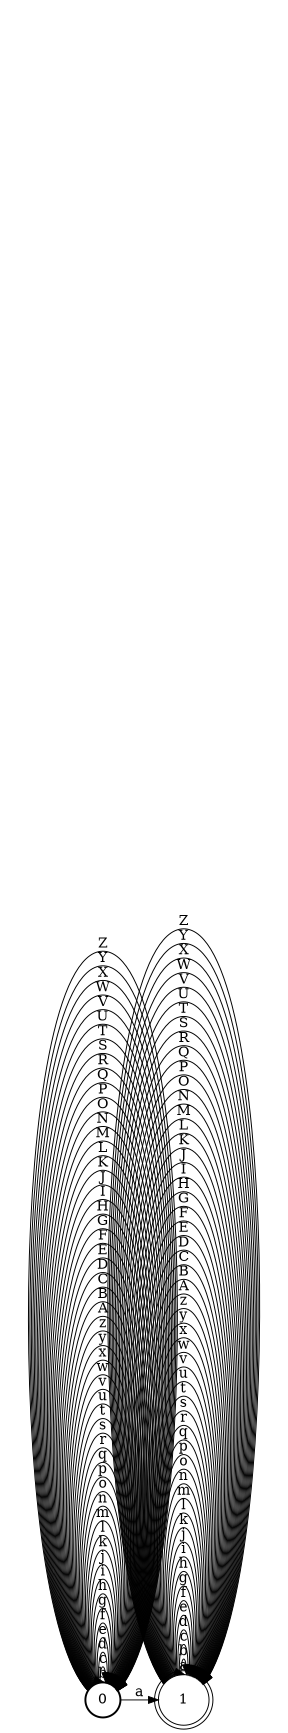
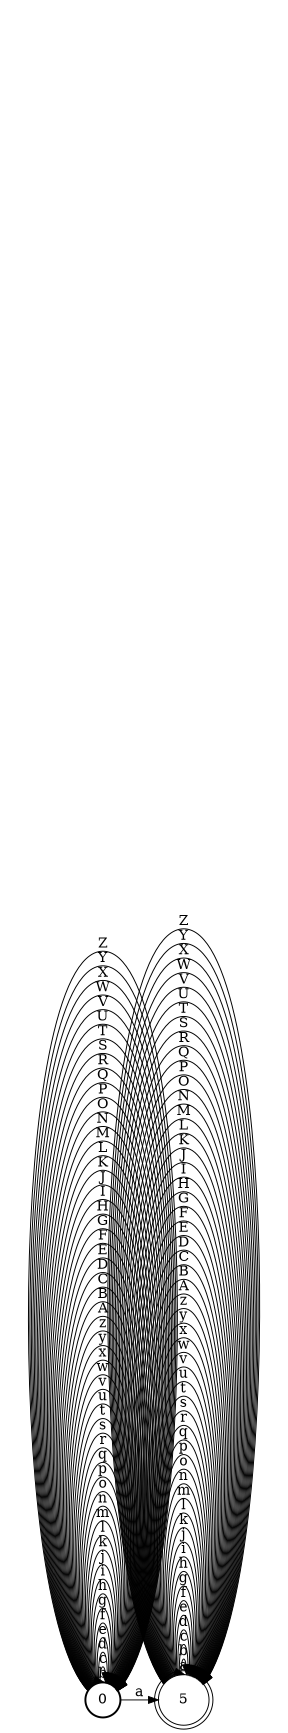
(184, 1700) -> (184, 1700)
